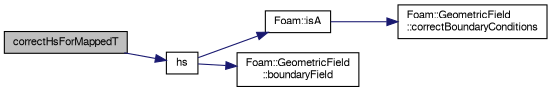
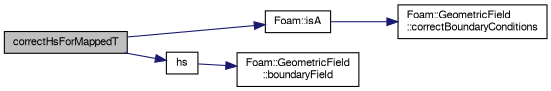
(228, 47) -> (191, 31)
